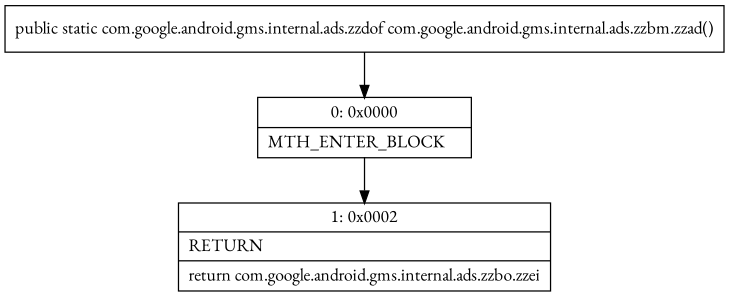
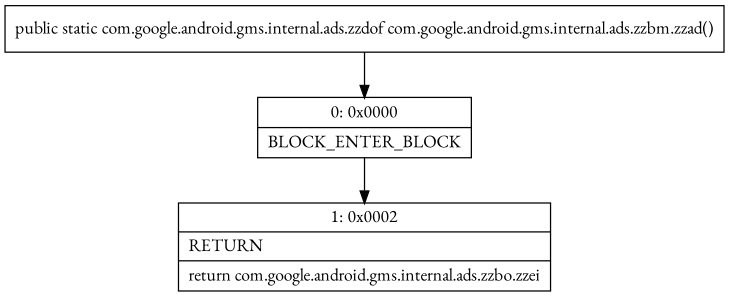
(357, 142) -> (365, 142)
